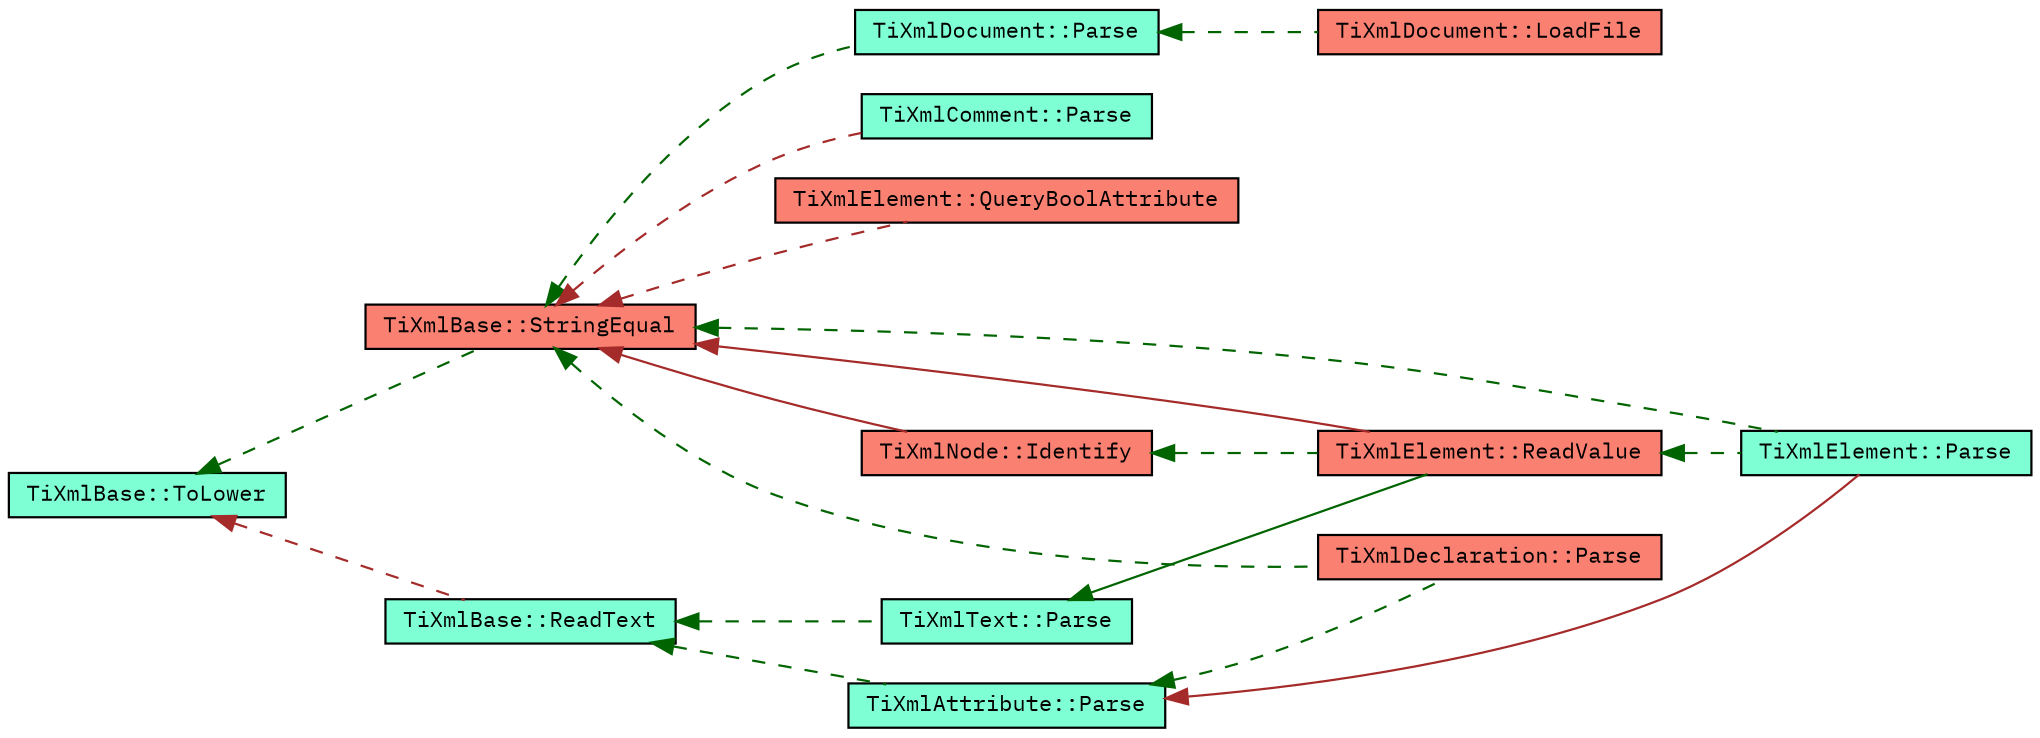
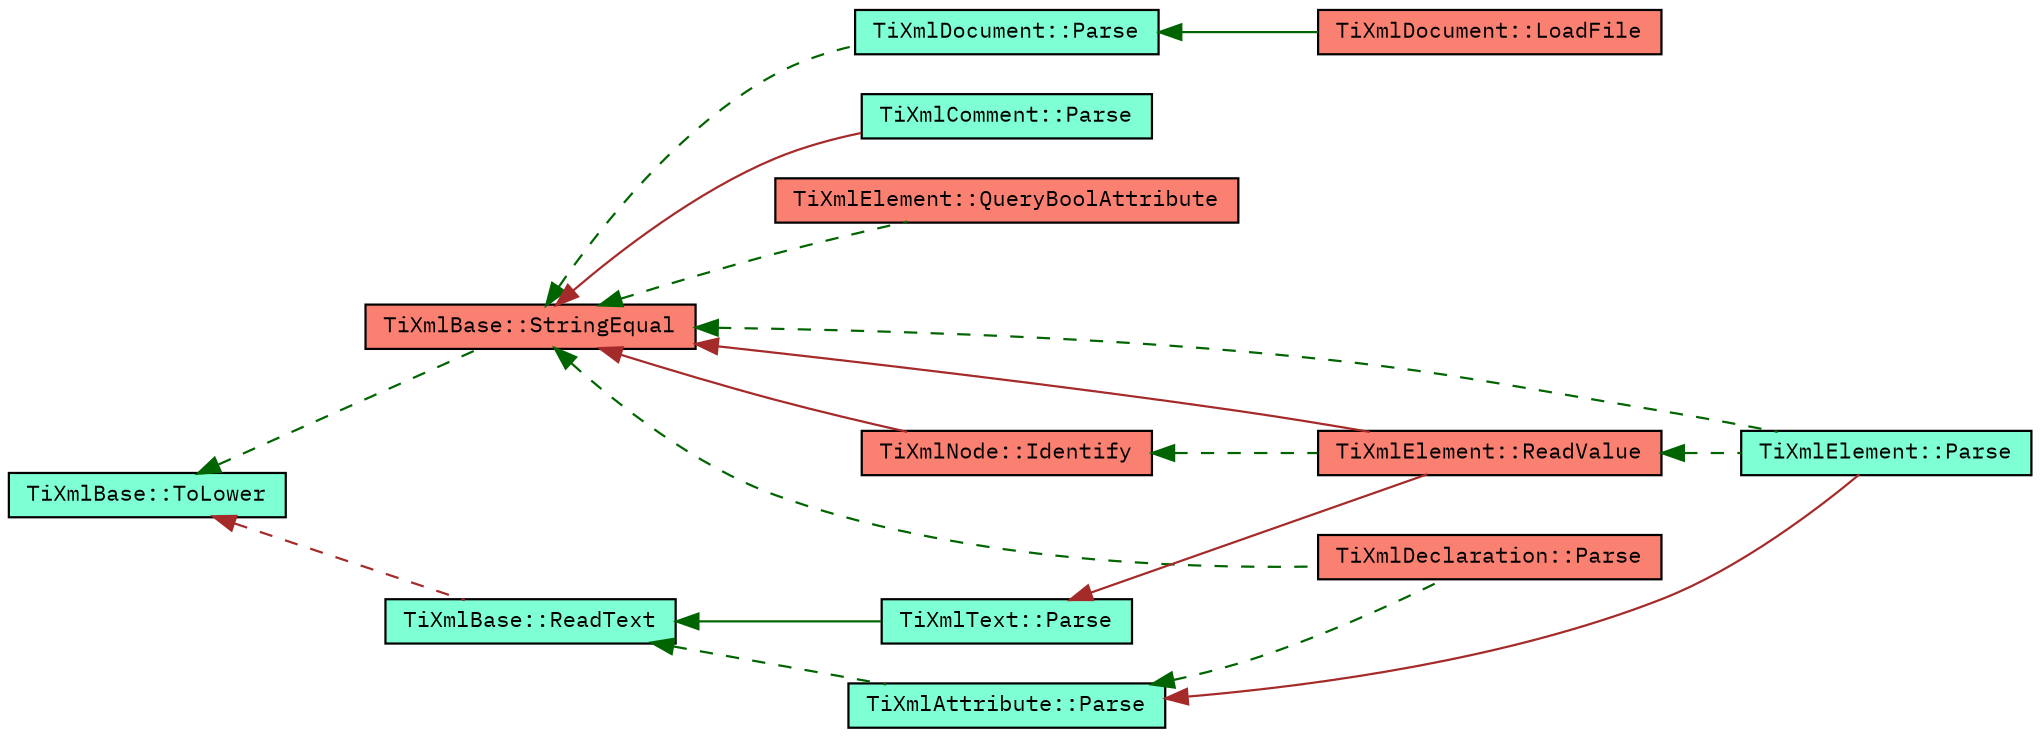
(1250, 32) -> (1250, 32)
(707, 193) -> (707, 193)
(763, 257) -> (763, 257)
(1259, 533) -> (1259, 533)
(790, 621) -> (790, 621)
